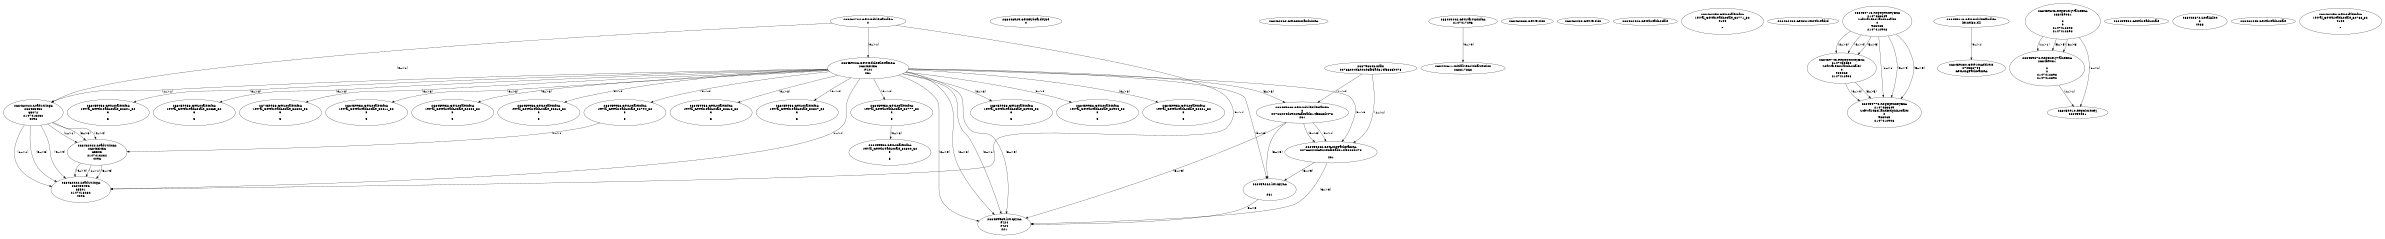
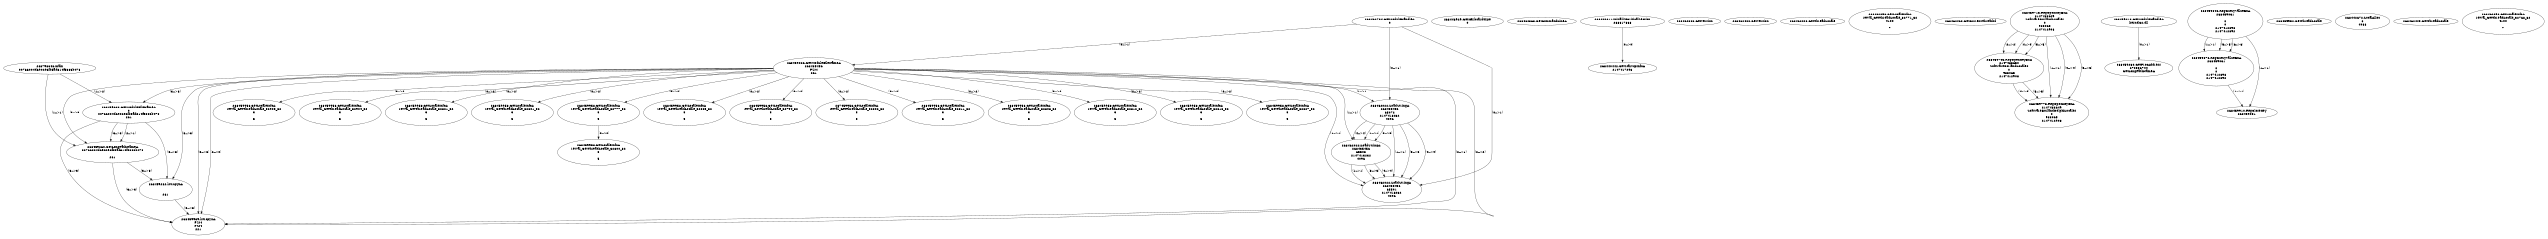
(1463, 44) -> (1623, 44)
(365, 145) -> (1122, 74)
